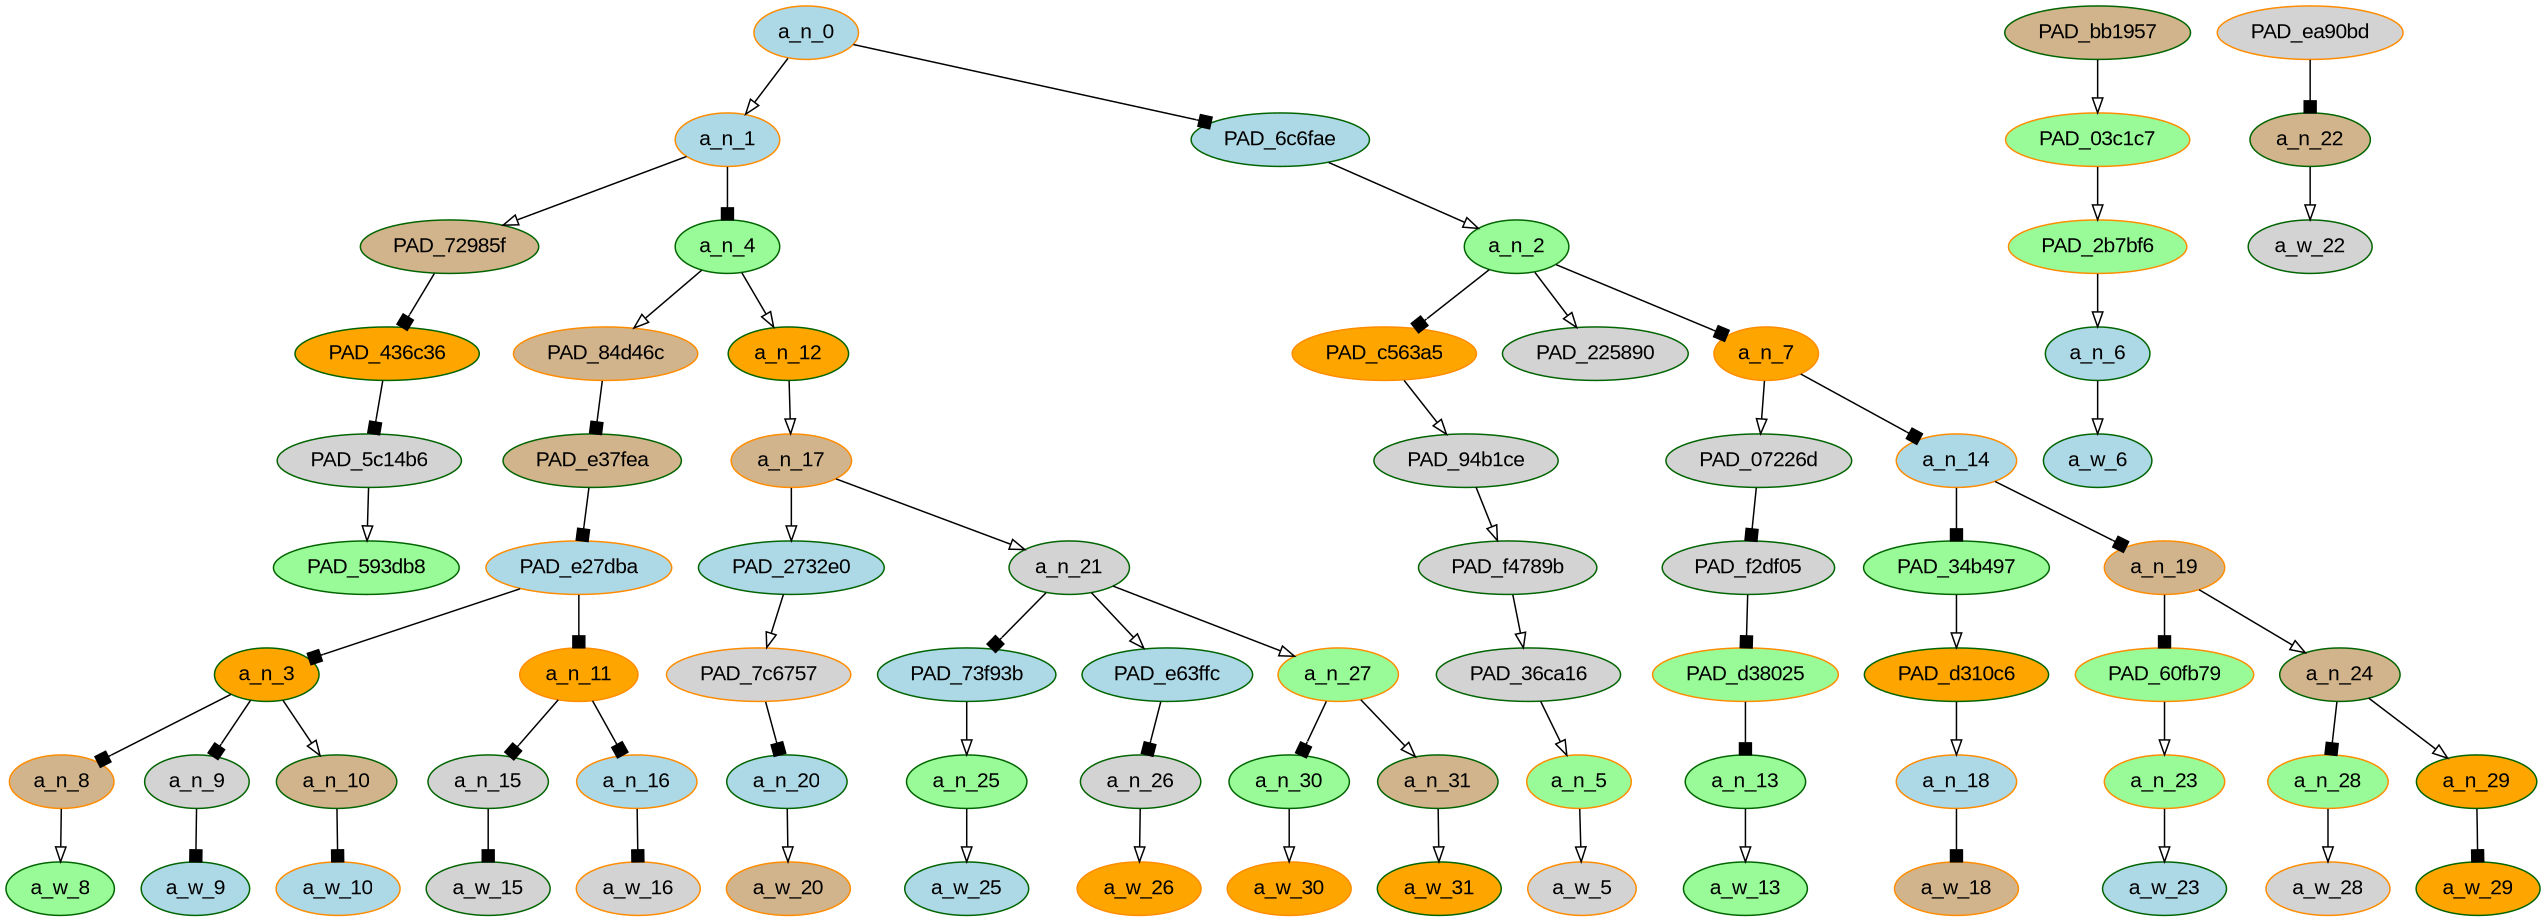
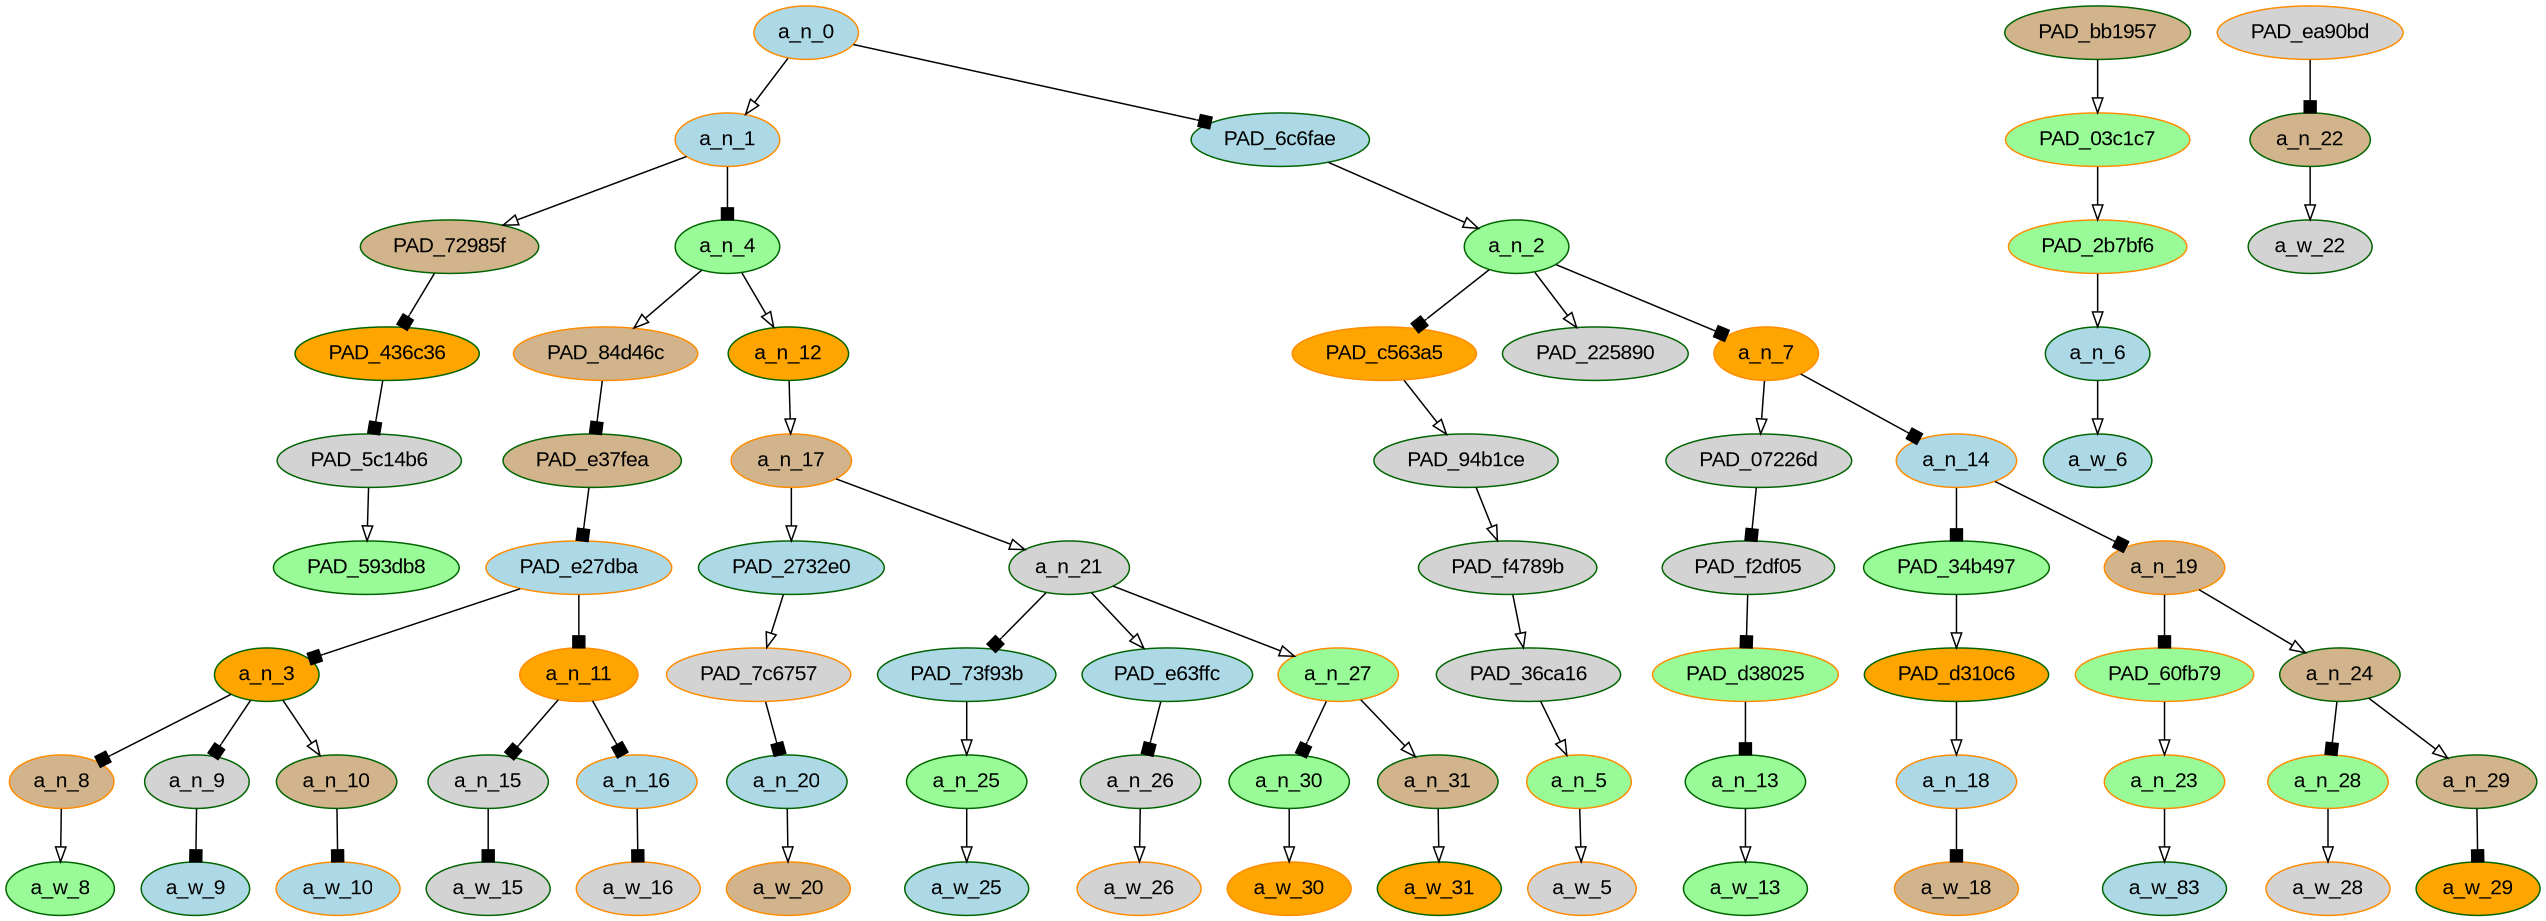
(2477, 782) -> (2477, 782)
(1139, 889) -> (1139, 889)
(2165, 889) -> (2165, 889)
